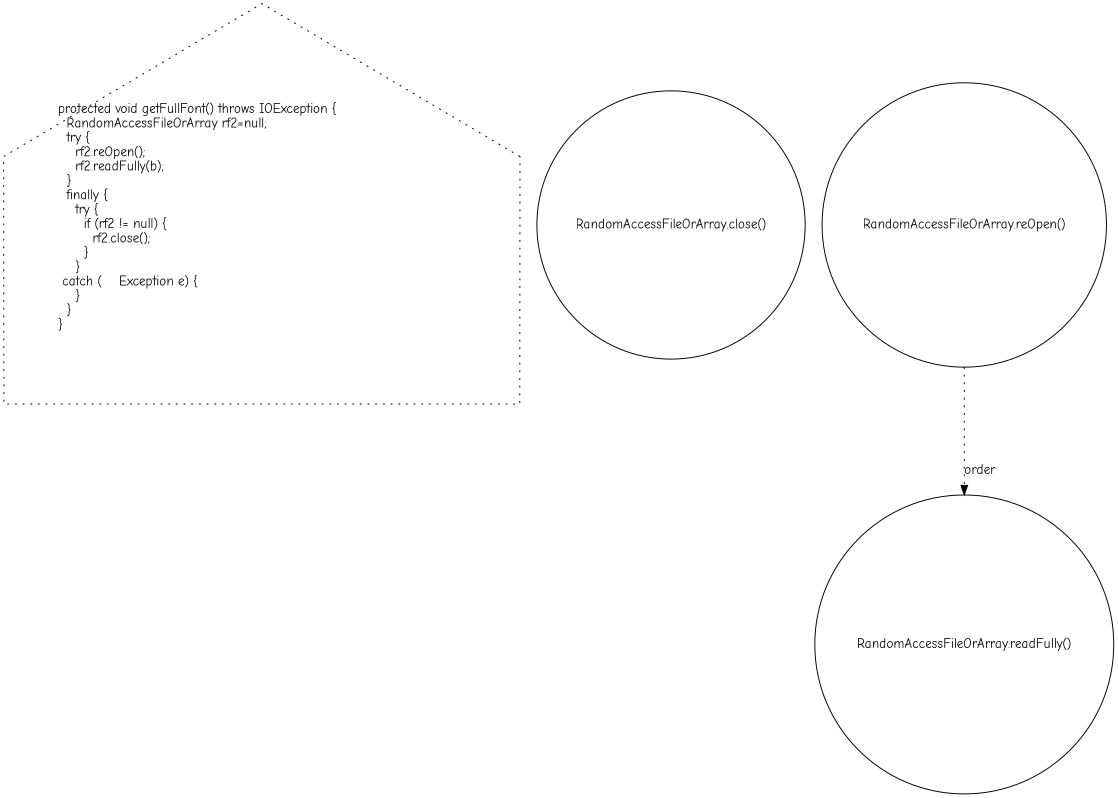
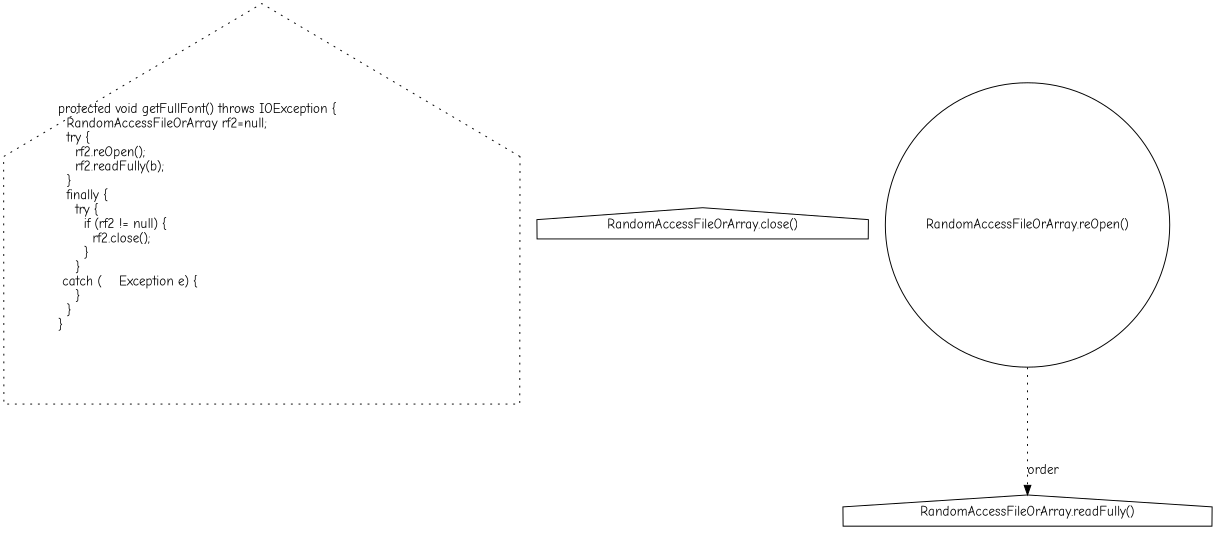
(671, 225) -> (703, 225)
(964, 644) -> (1028, 512)
